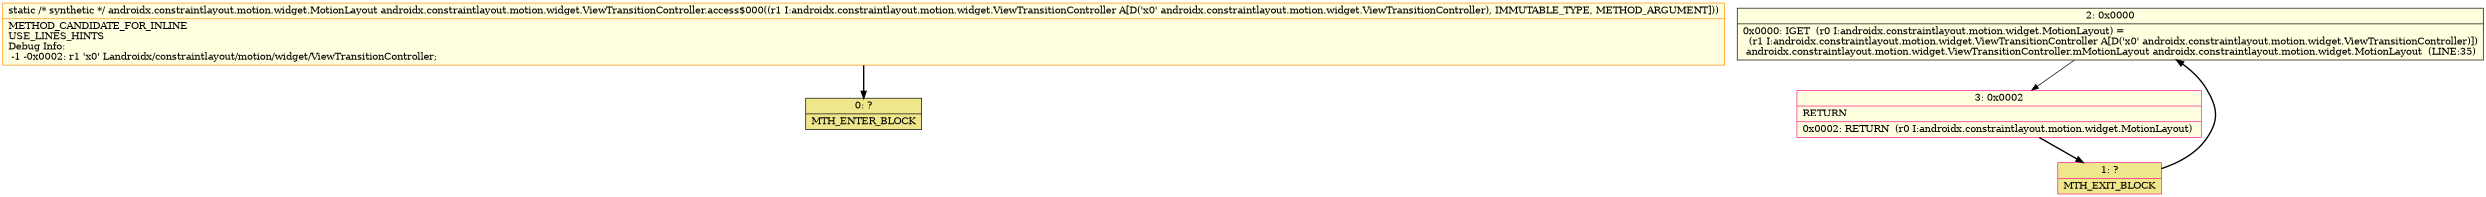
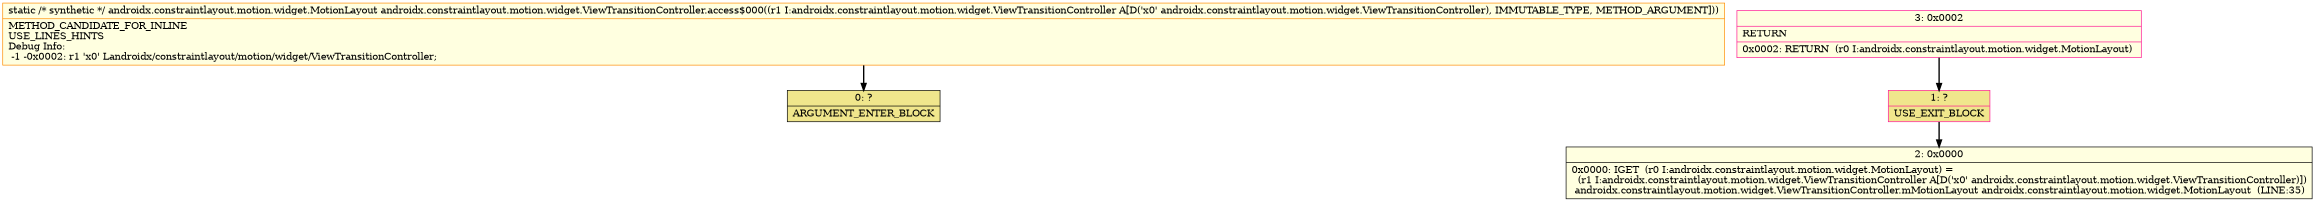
(2056, 73) -> none
(864, 121) -> (864, 114)
(2110, 186) -> (1939, 114)
